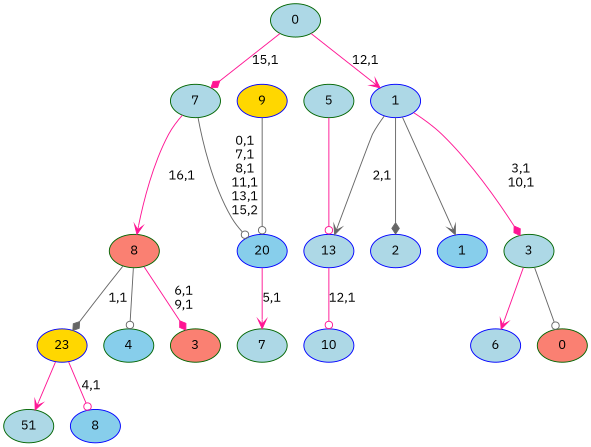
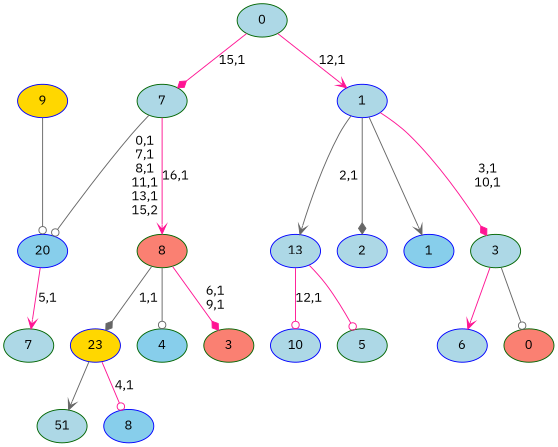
(329, 172) -> (332, 293)
(47, 382) -> (81, 382)
